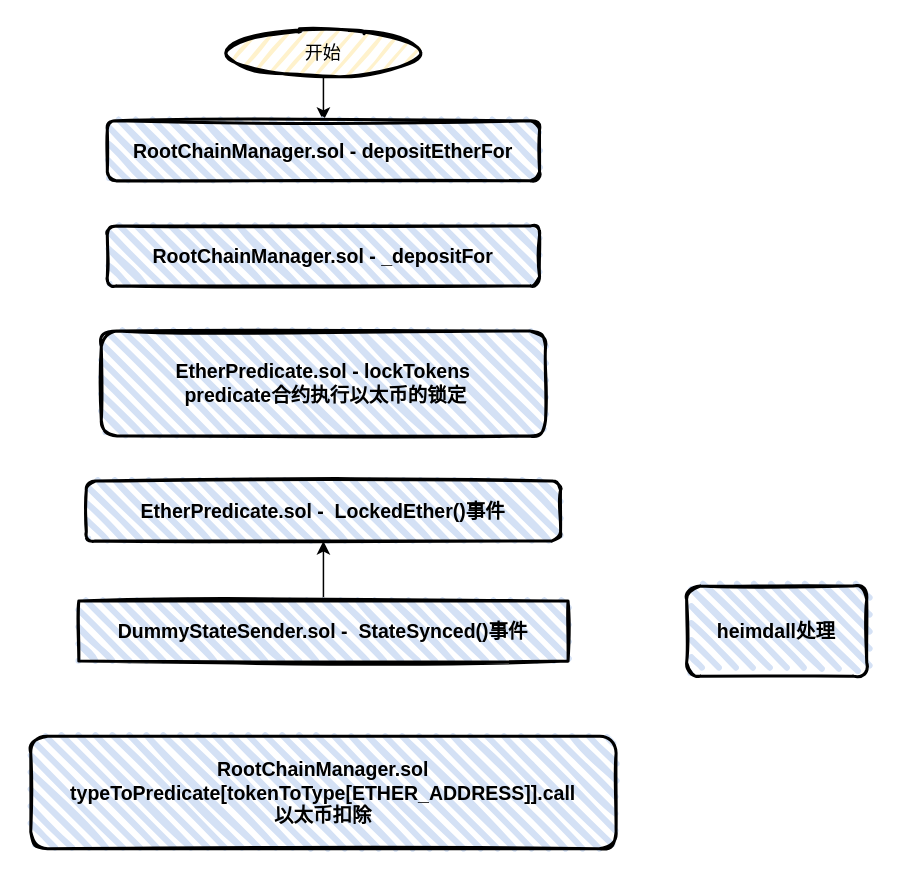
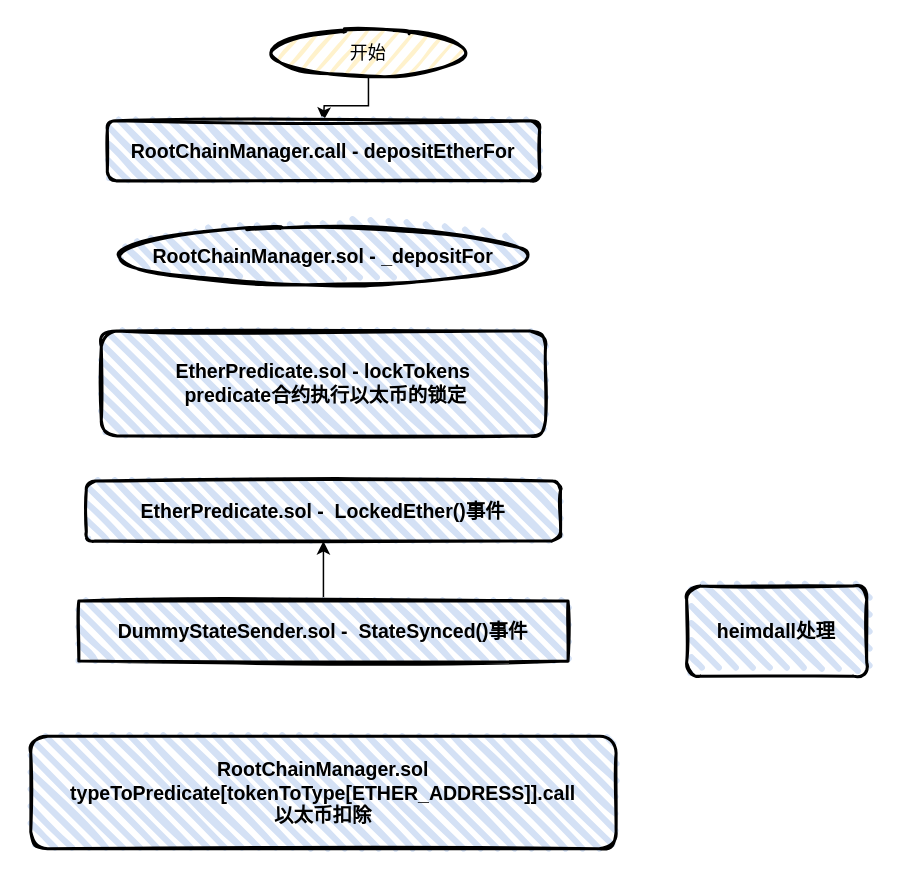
(323, 53) -> (368, 53)
(323, 151) -> (323, 151)
(323, 256) -> (323, 256)
